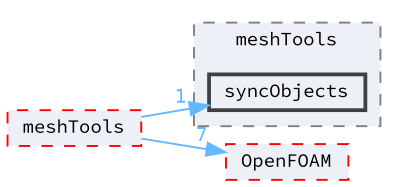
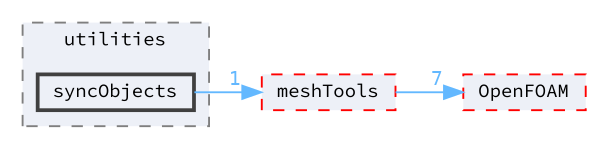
(287, 40) -> (116, 40)
(165, 113) -> (221, 92)
